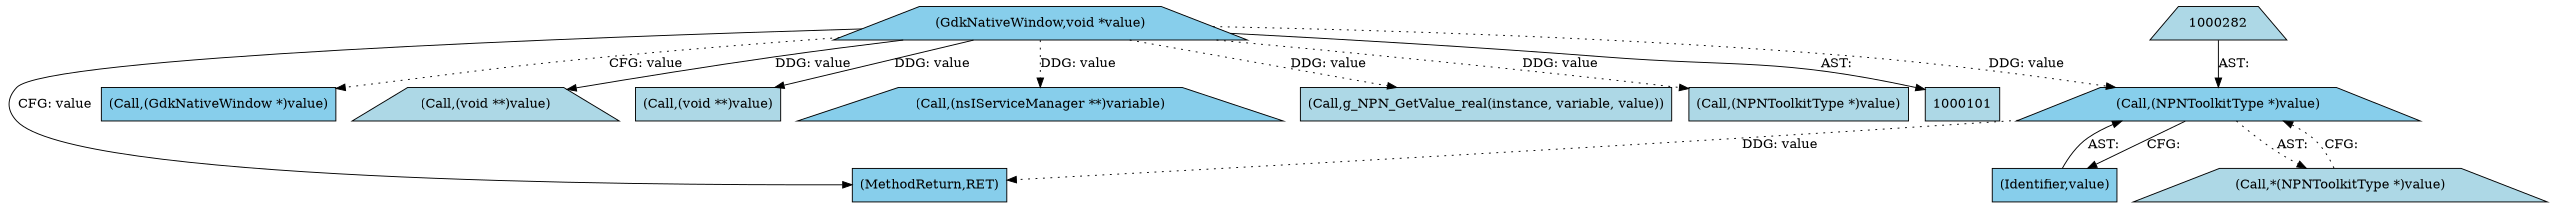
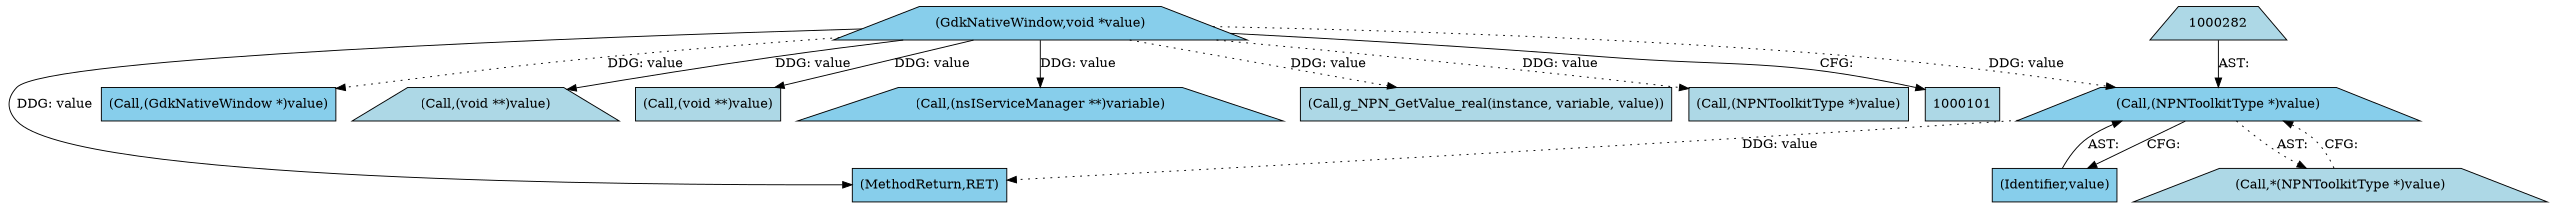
(1040, 59) -> (1040, 59)
(646, 64) -> (646, 64)
(1839, 64) -> (1839, 64)
(55, 104) -> (55, 104)
